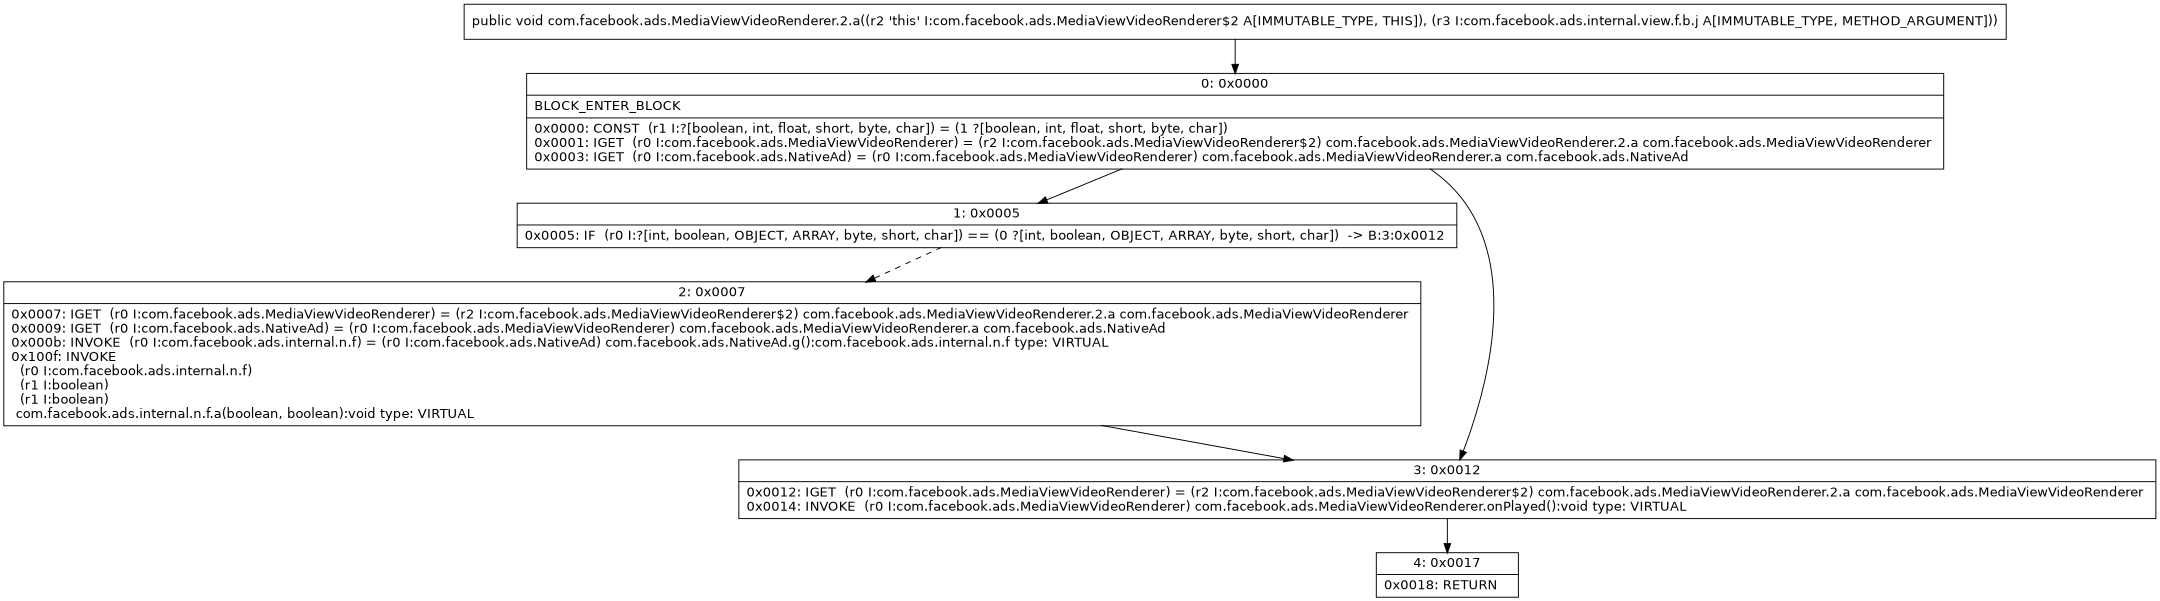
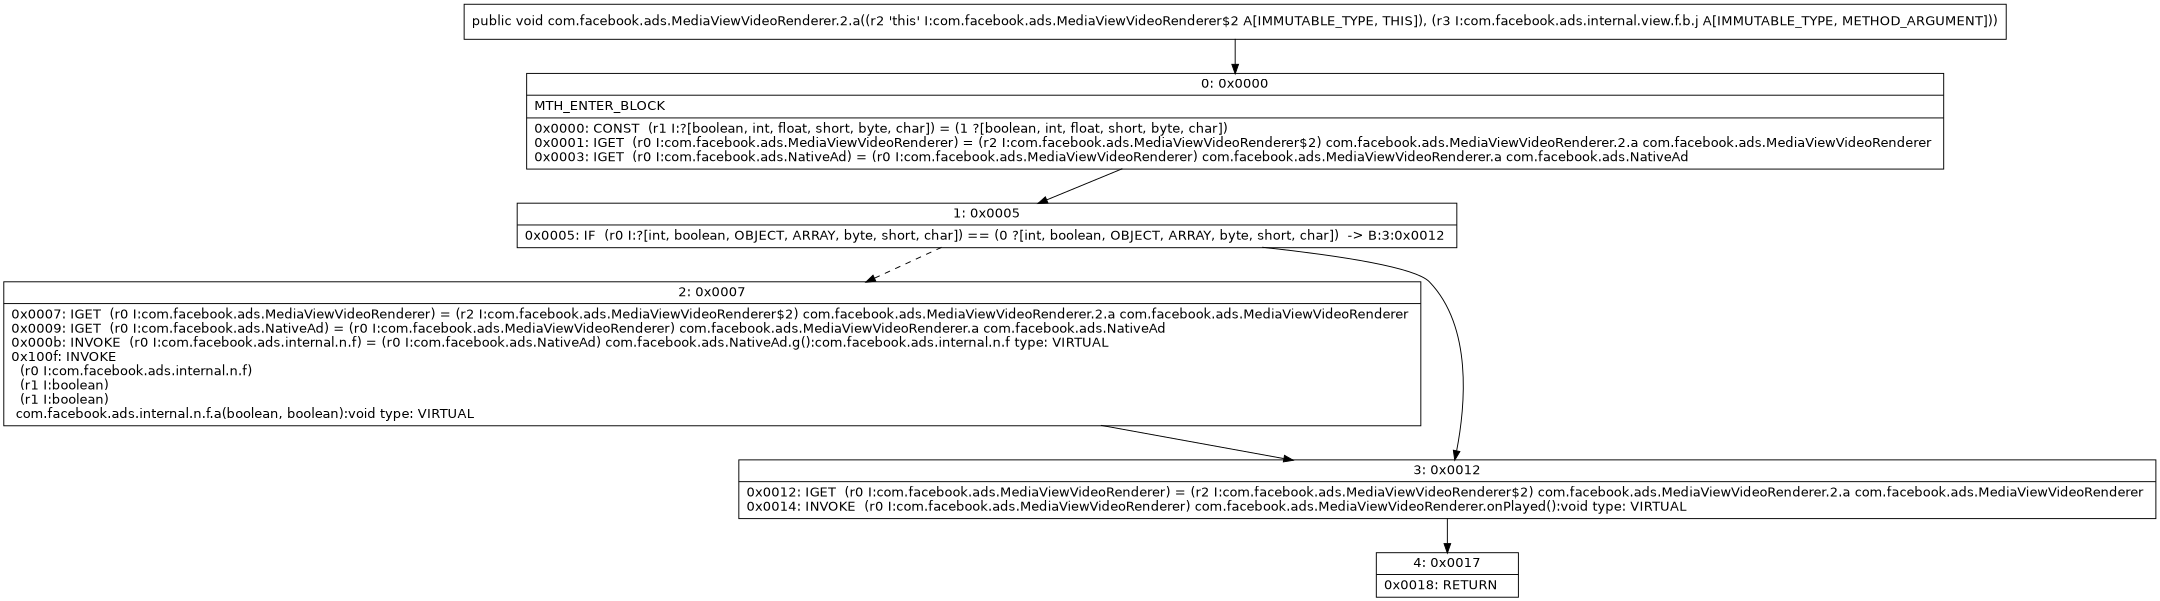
(608, 106) -> (600, 106)
(1494, 302) -> (1431, 284)
